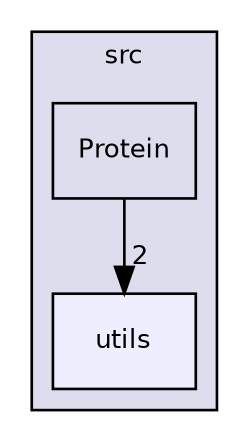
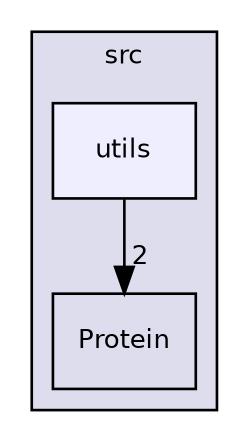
(124, 233) -> (124, 233)
